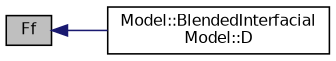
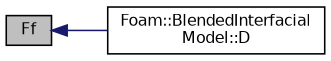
(219, 30) -> (216, 30)
